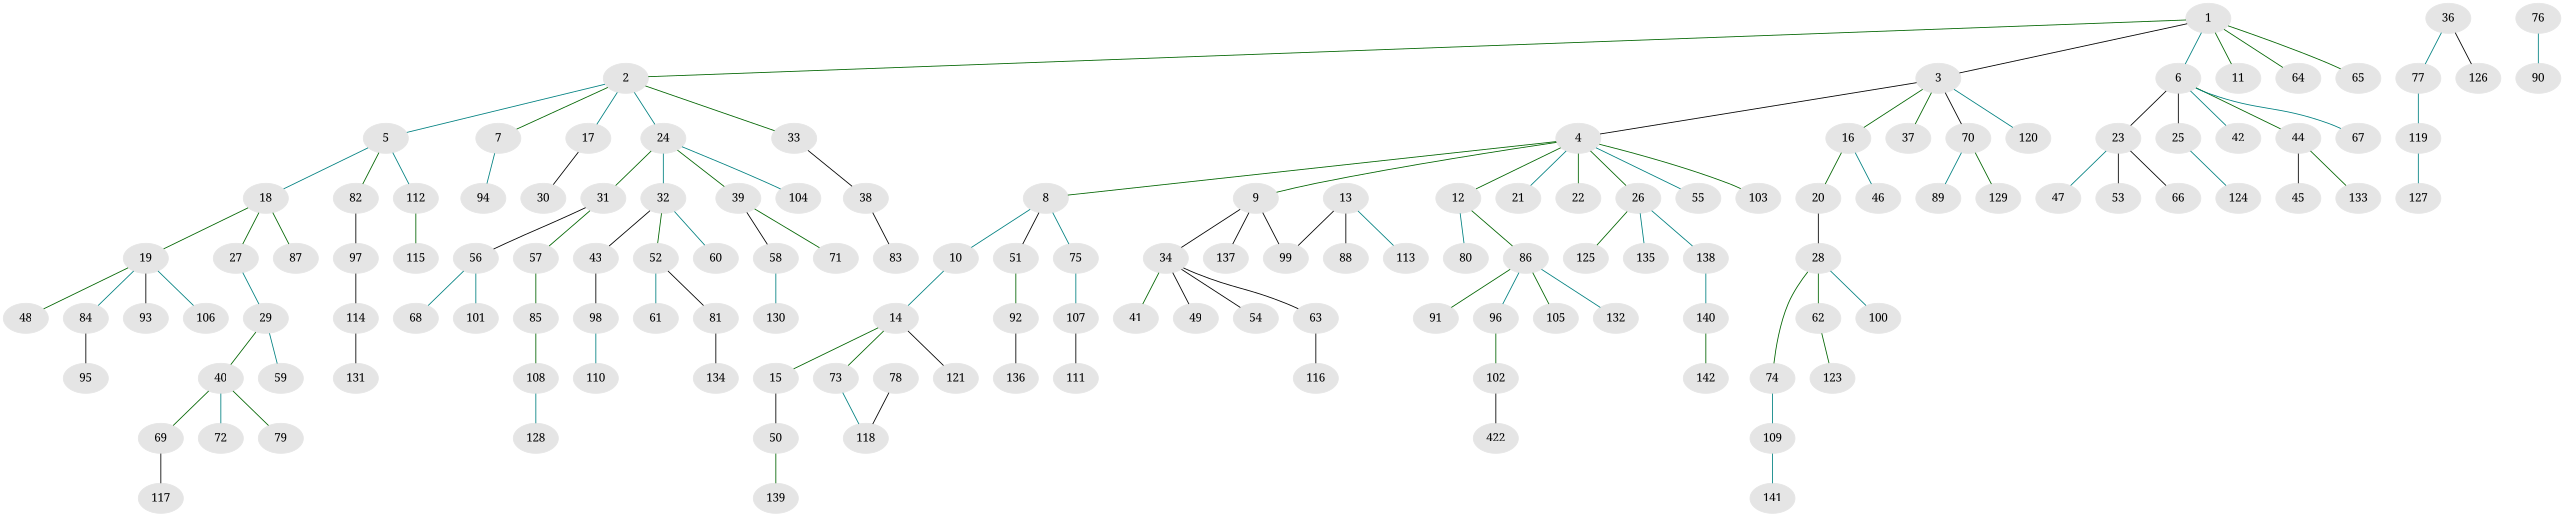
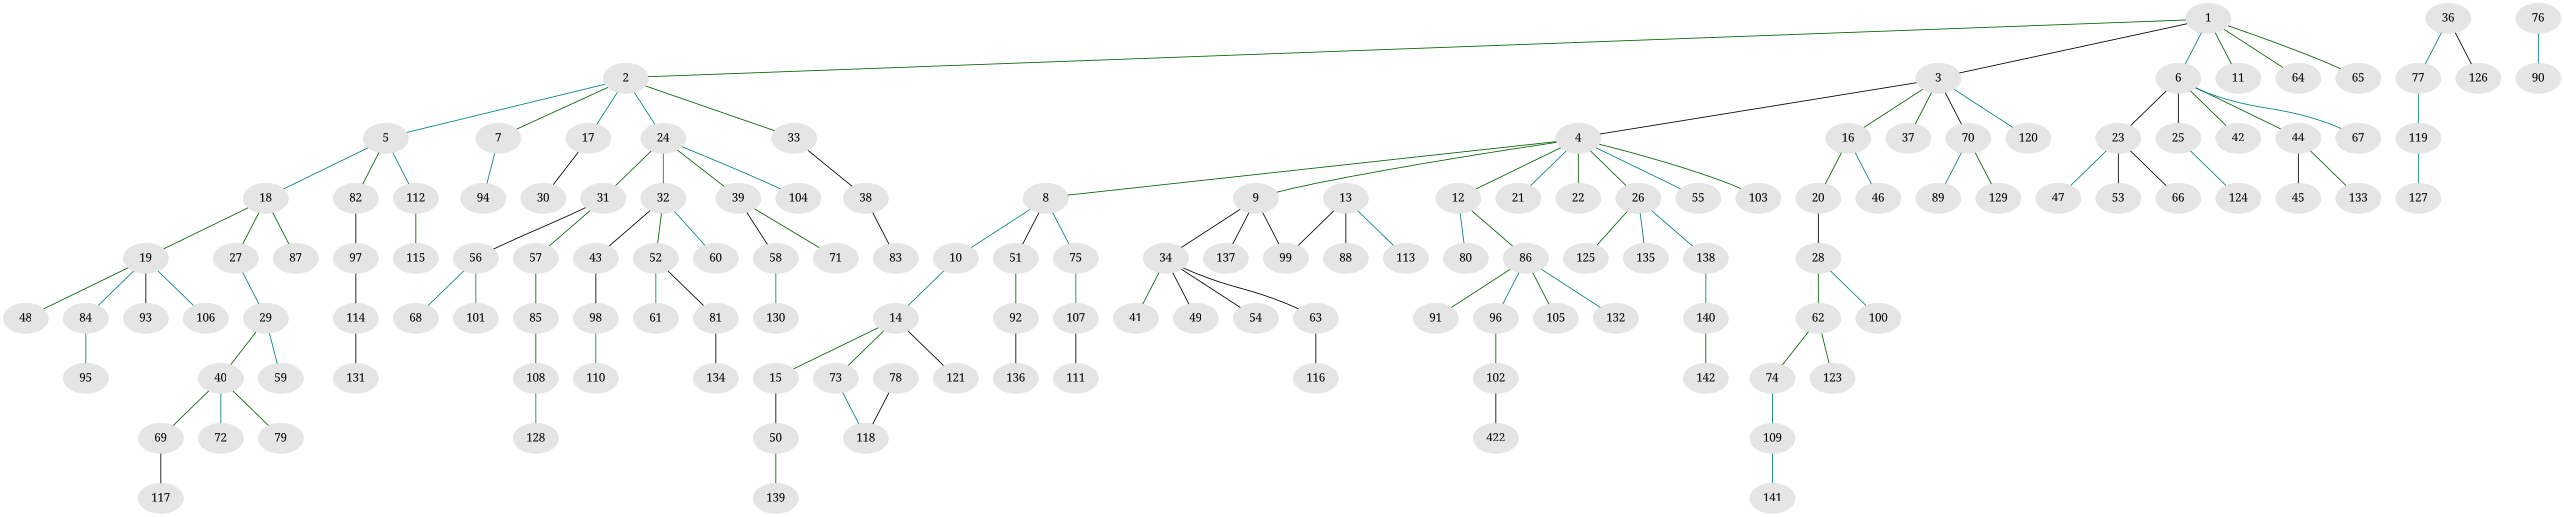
(2208, 108) -> (2208, 108)
(1784, 315) -> (1795, 348)
(86, 348) -> (86, 348)
